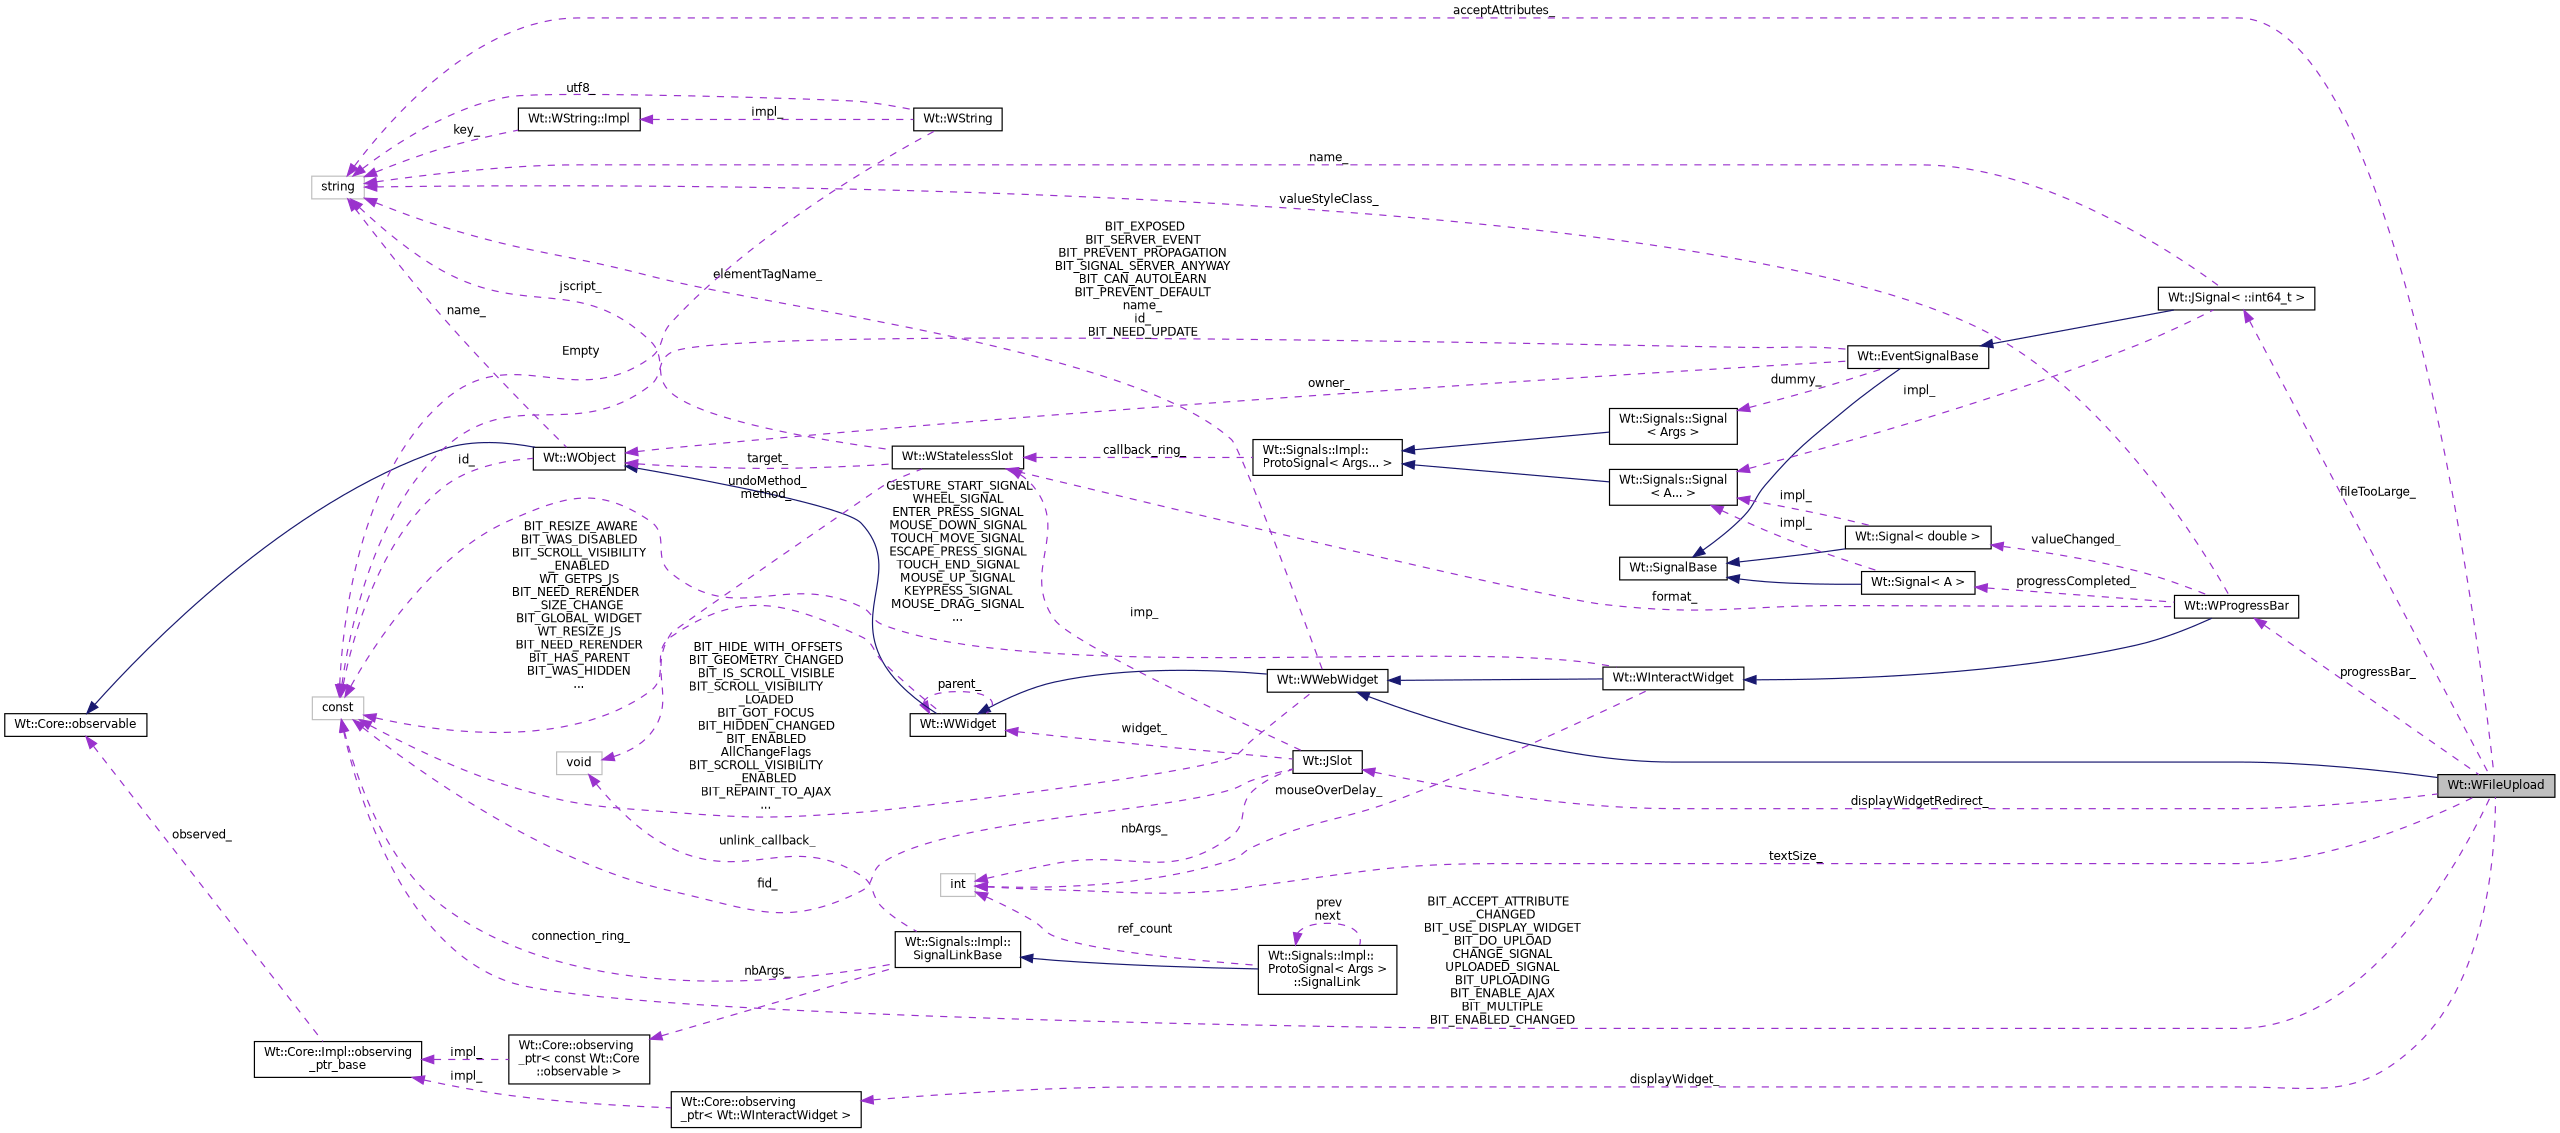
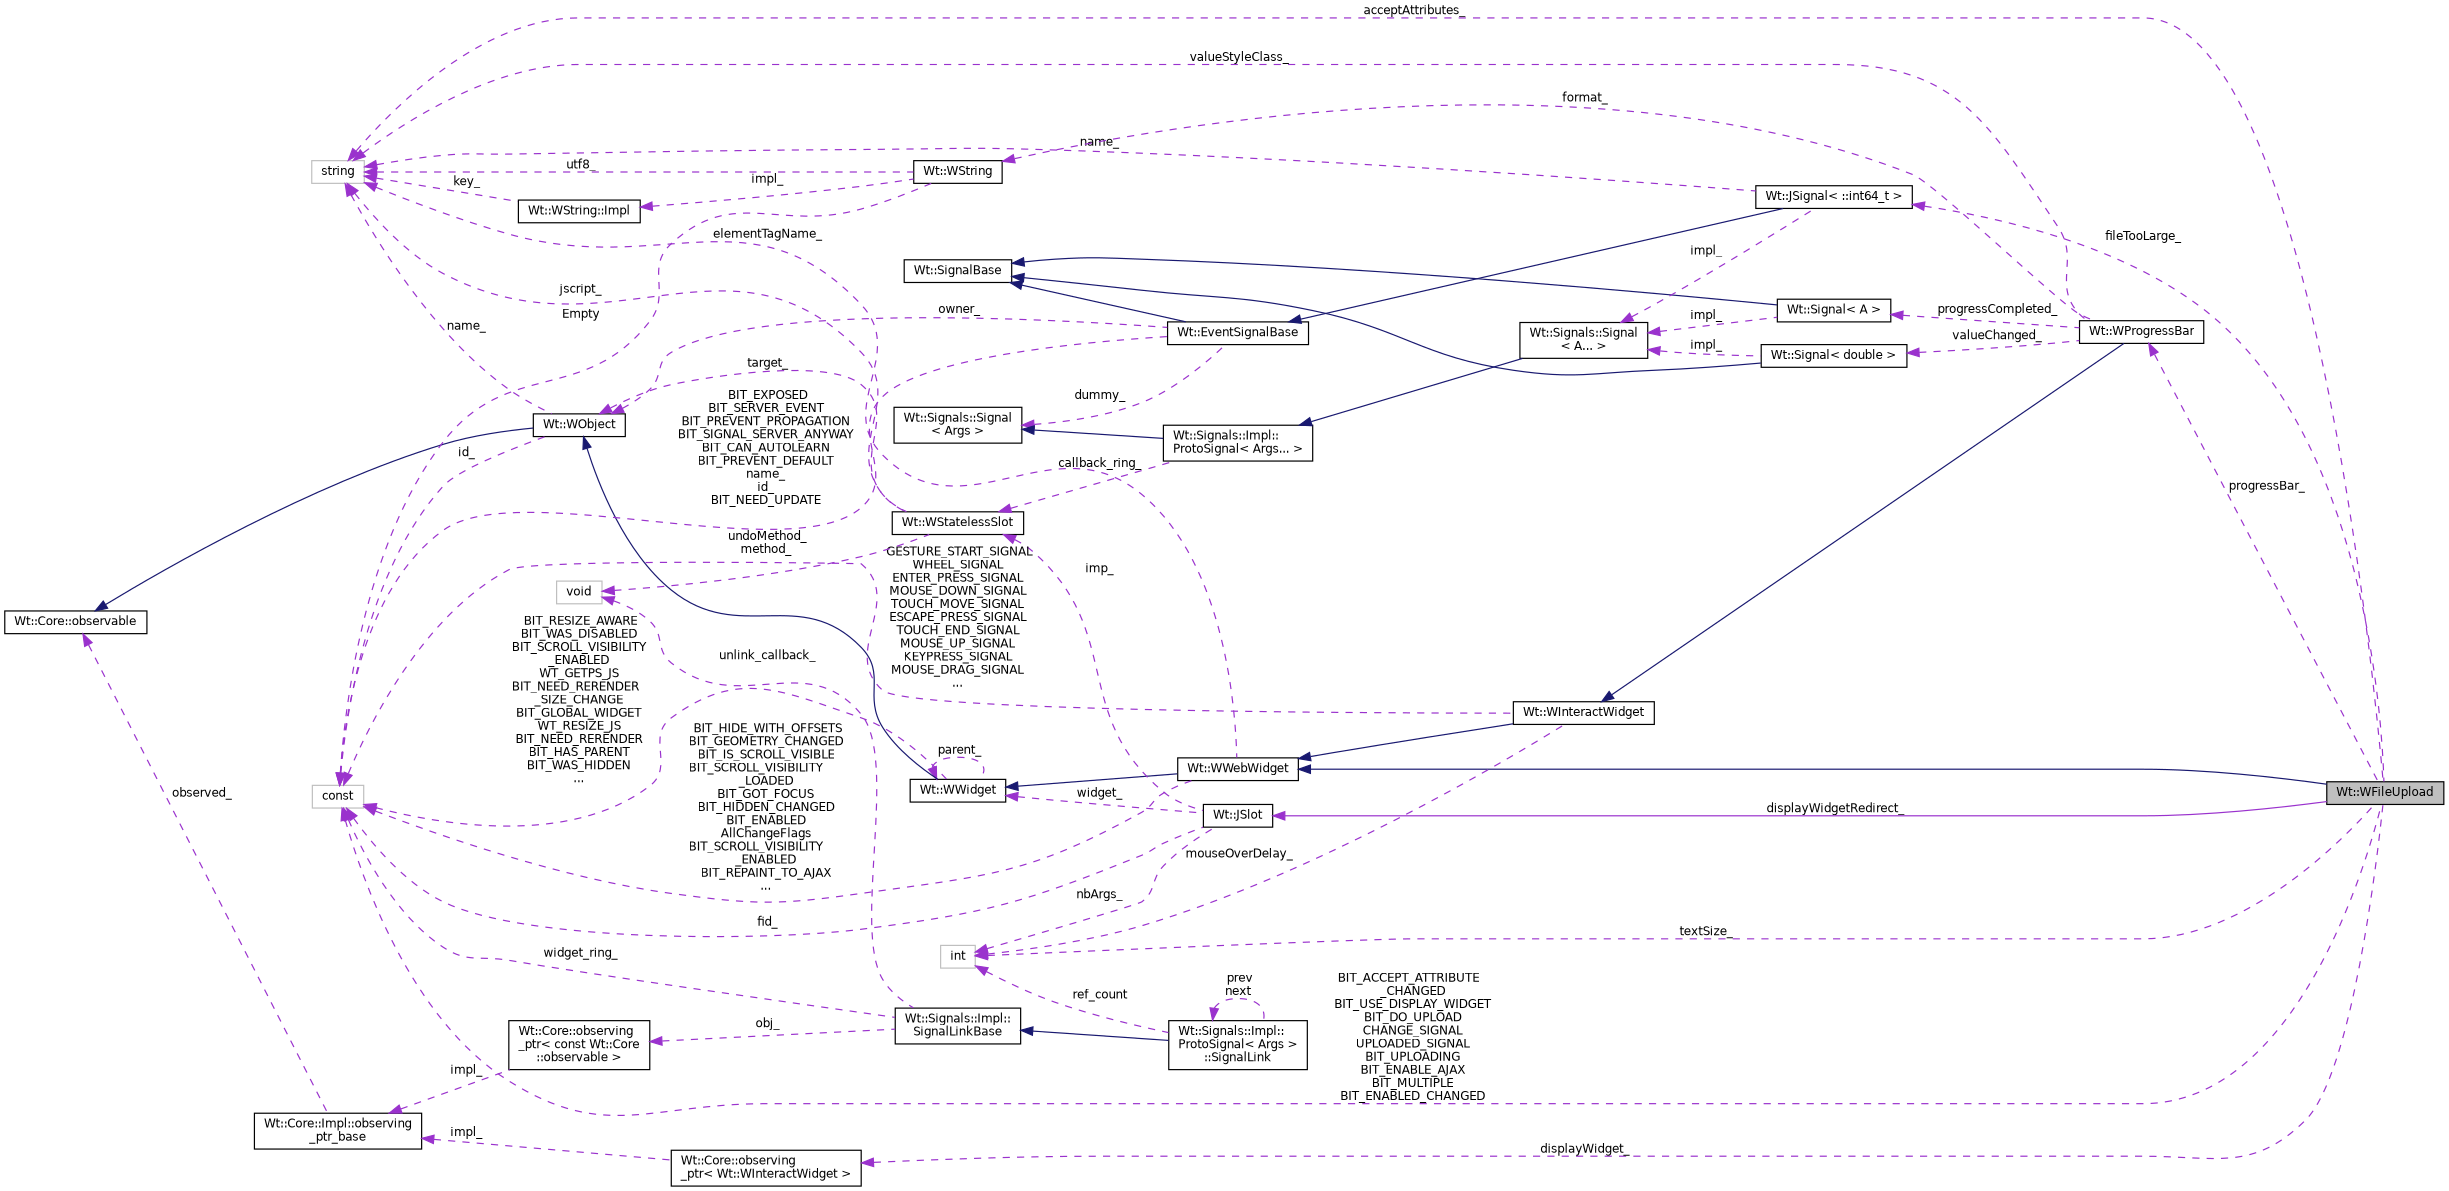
(1512, 441) -> (1099, 434)
(1589, 602) -> (1582, 109)
(1905, 809) -> (1806, 816)
(579, 937) -> (579, 954)
(766, 972) -> (766, 1024)
